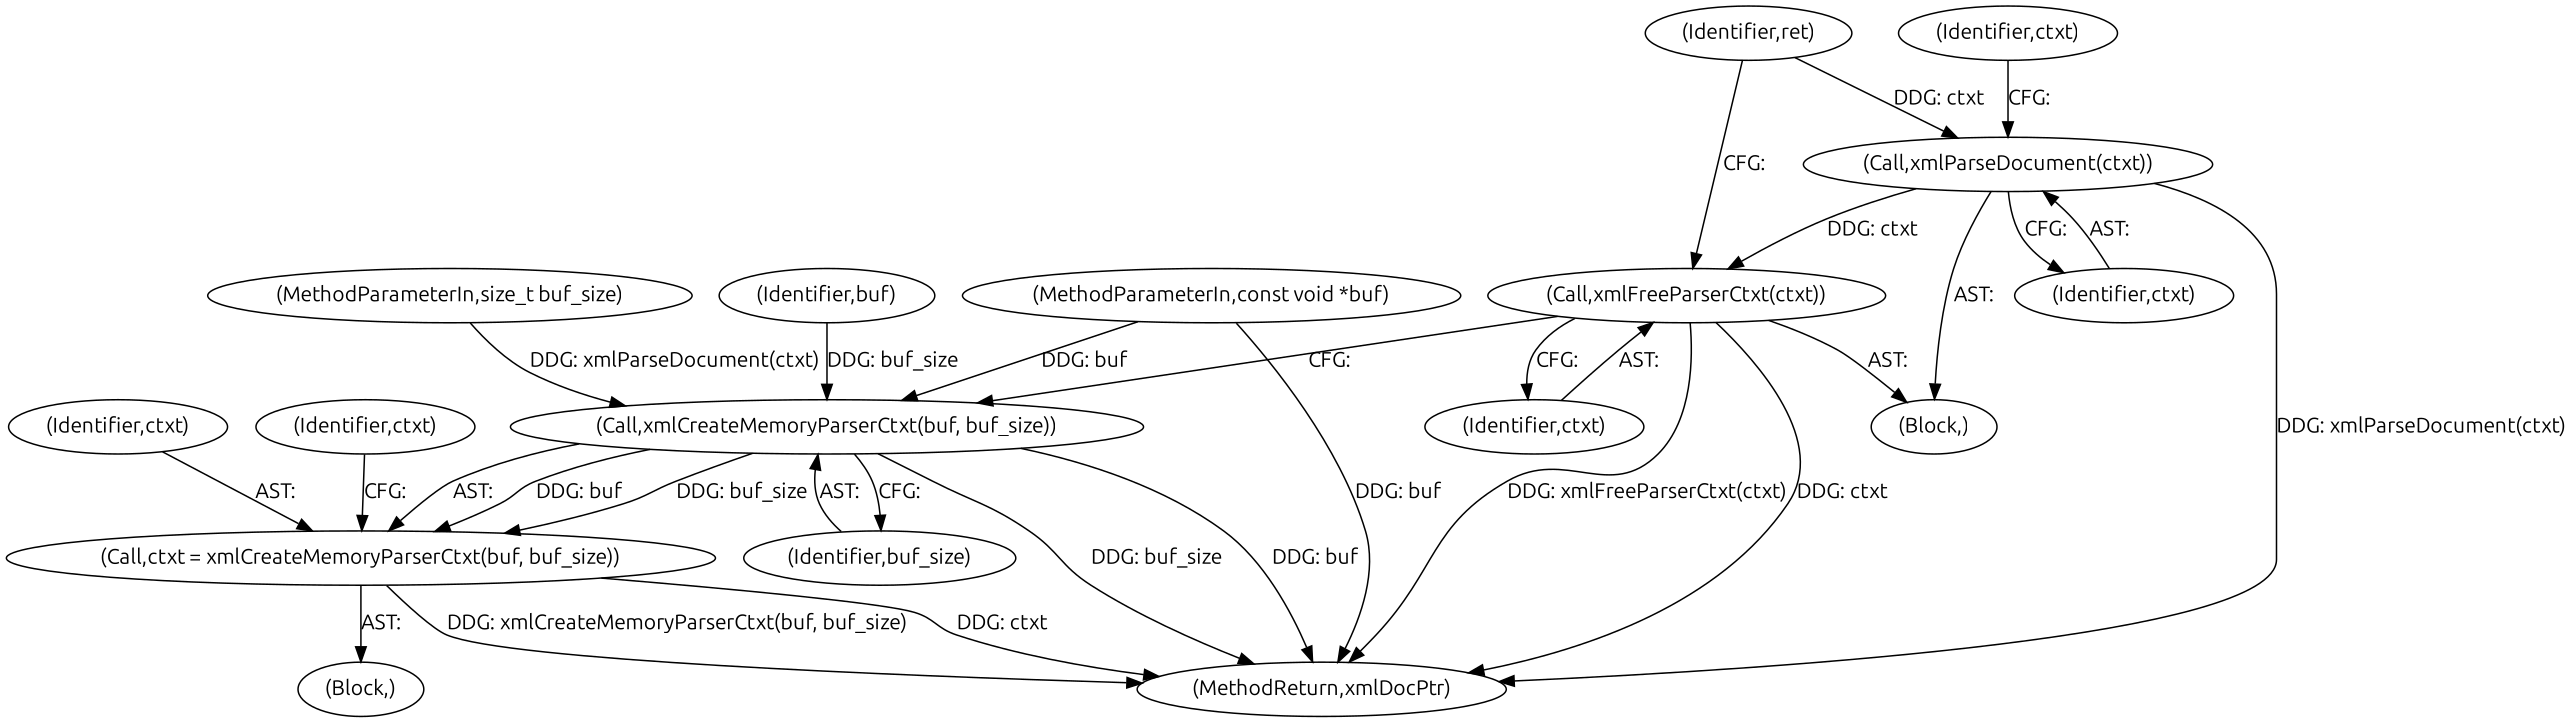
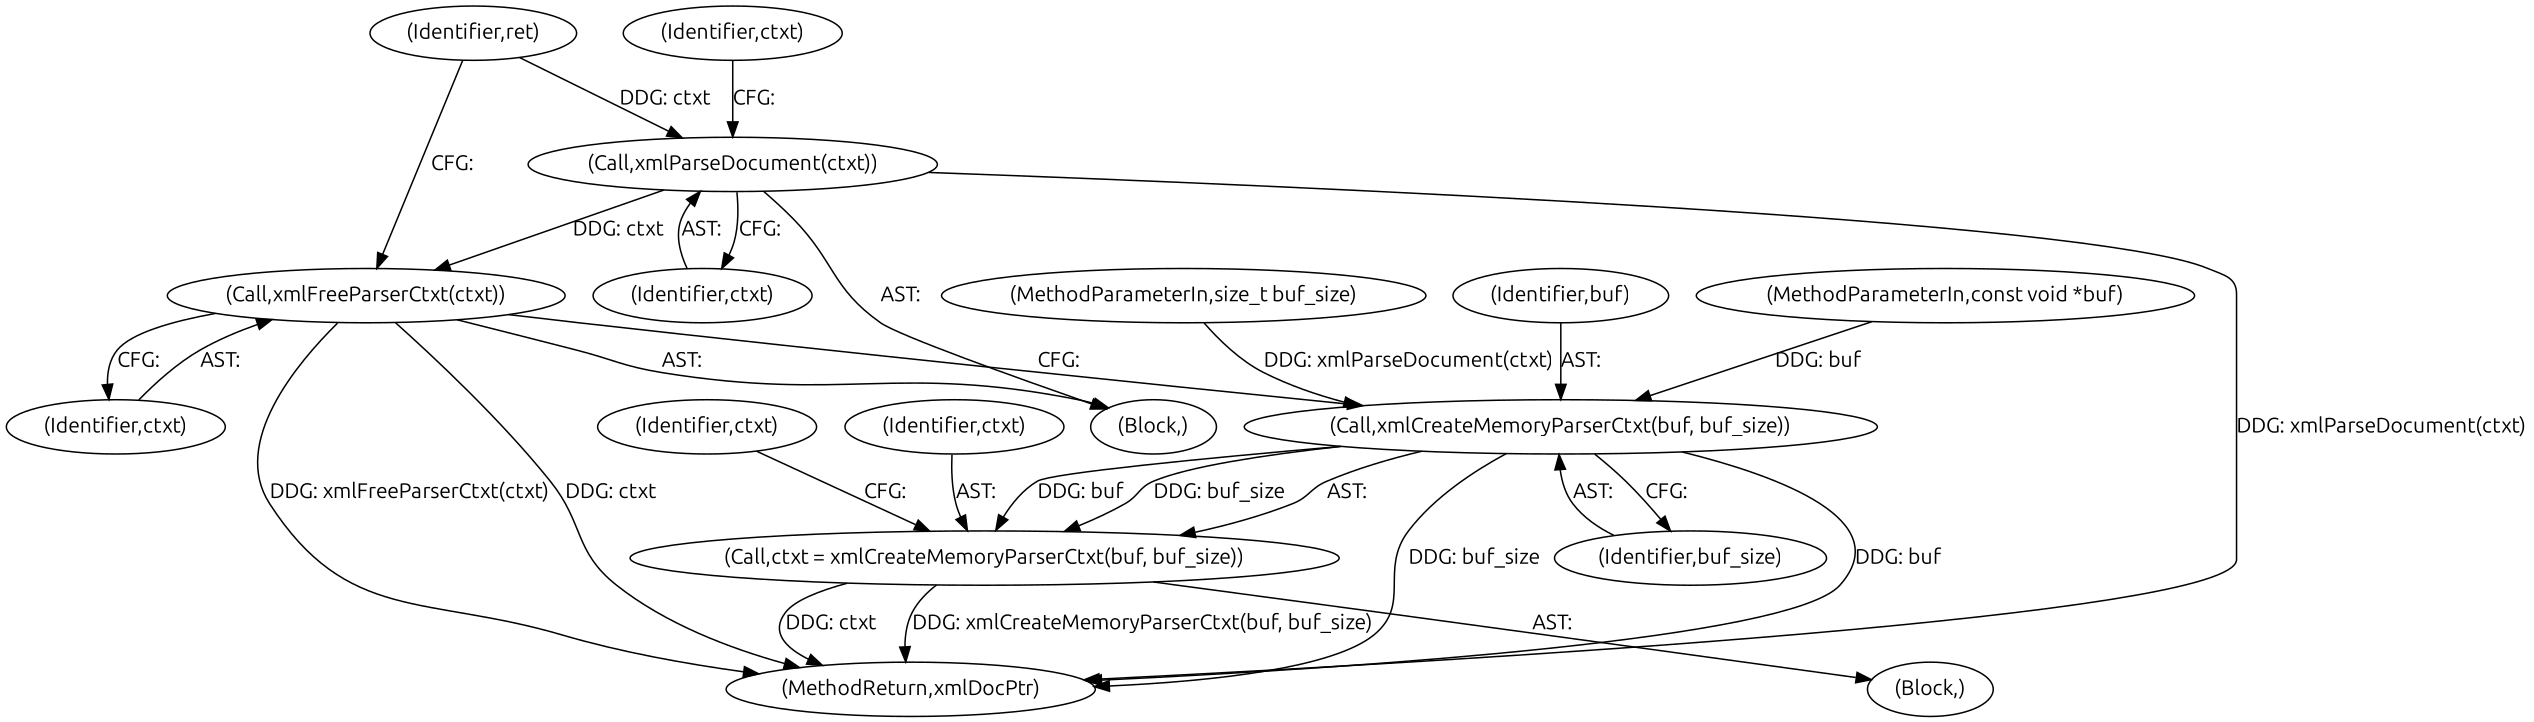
(893, 361) -> (1584, 361)
(1342, 473) -> none
